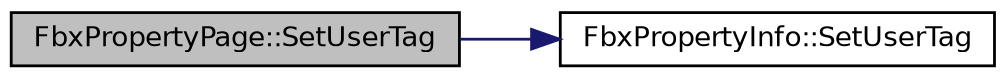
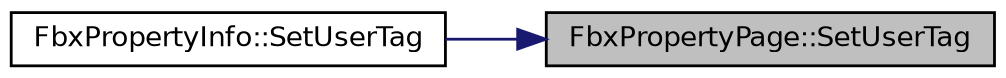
(496, 39) -> (481, 39)
